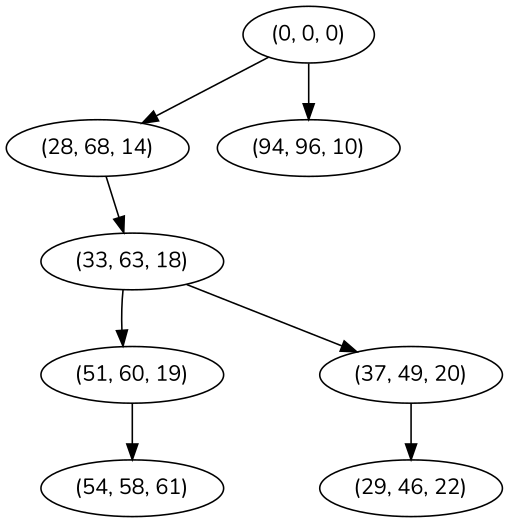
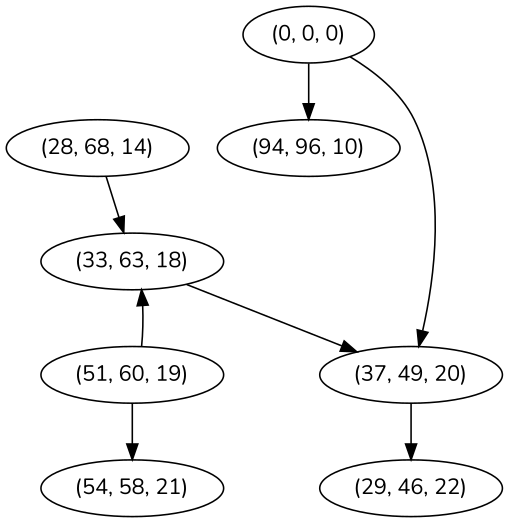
(212, 87) -> (432, 179)
(122, 310) -> (143, 326)
(132, 488) -> (132, 488)
